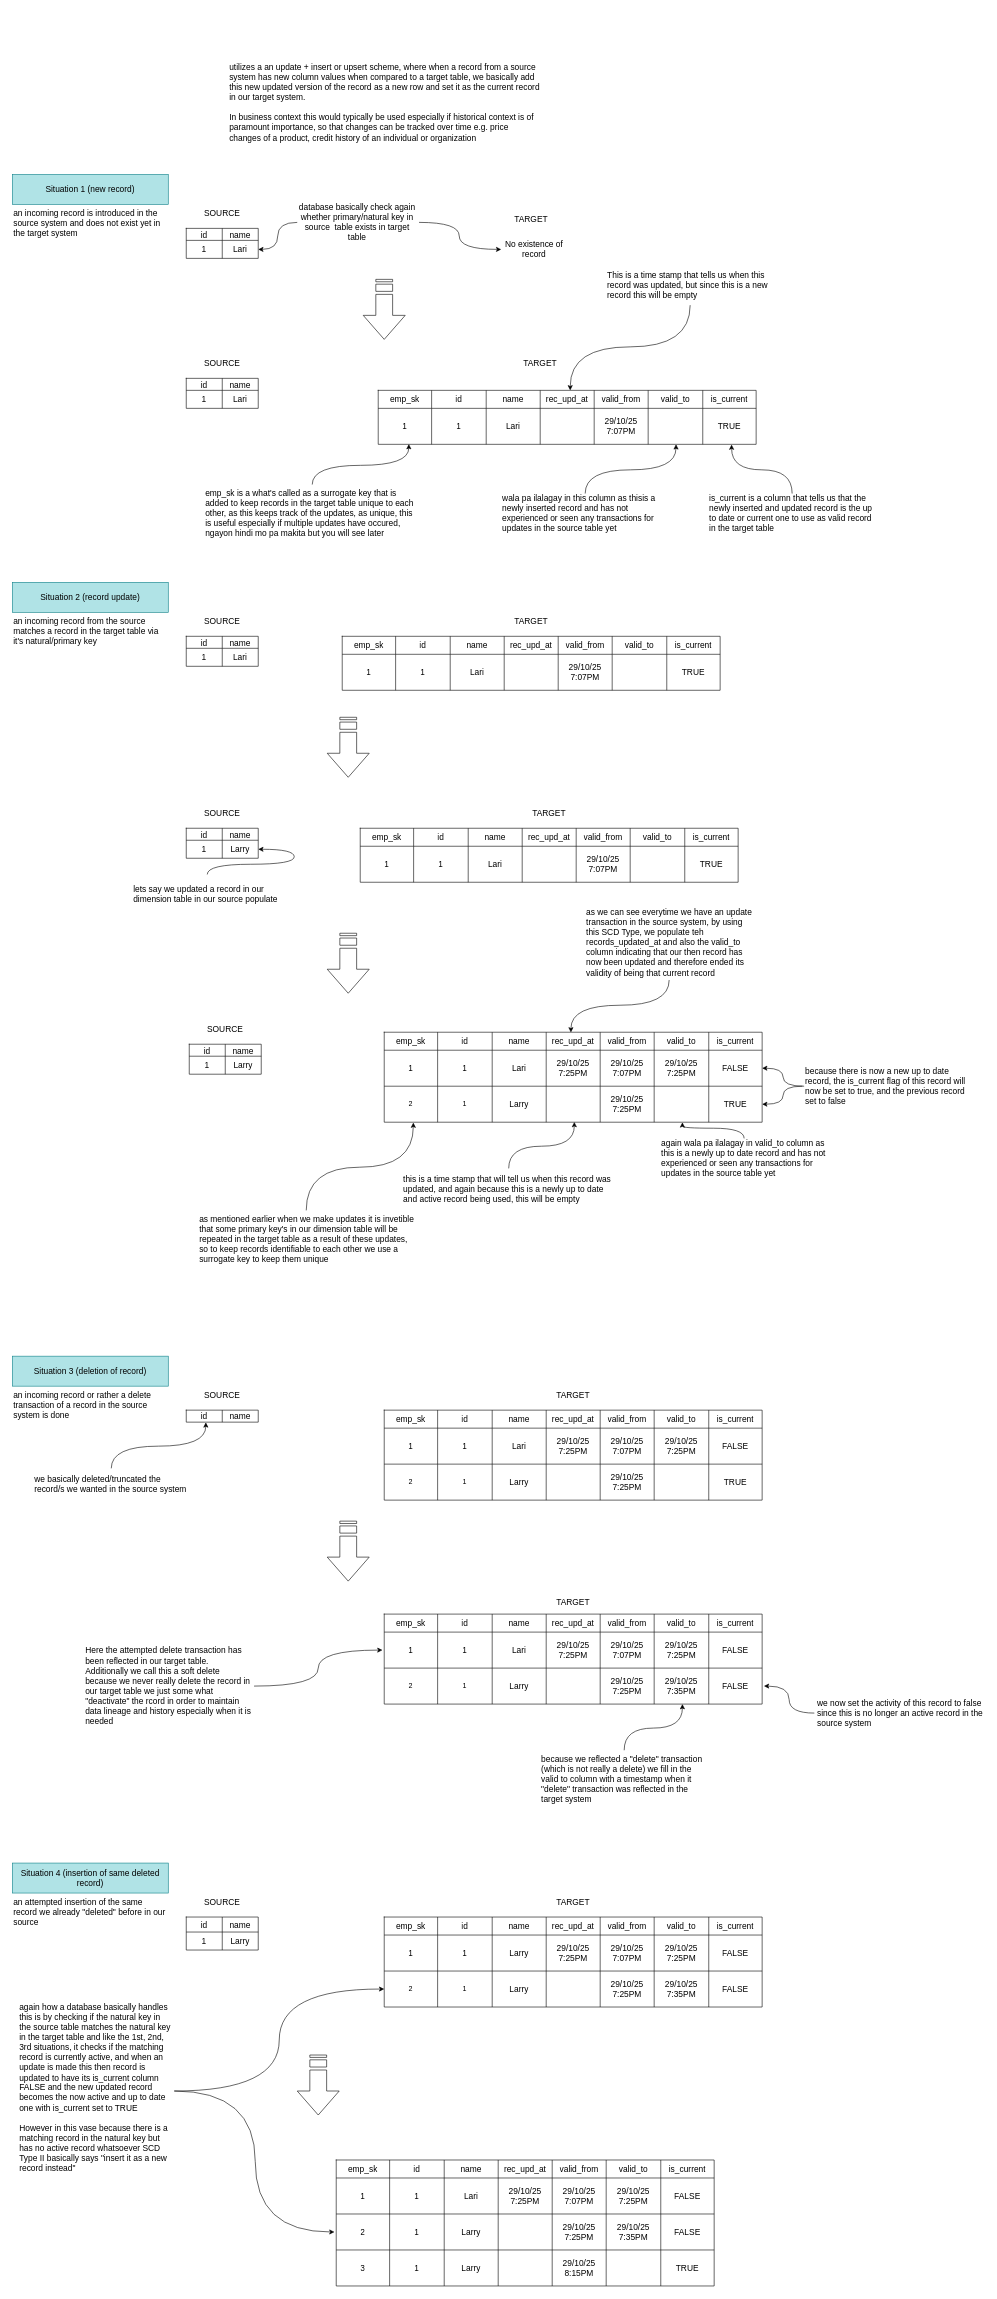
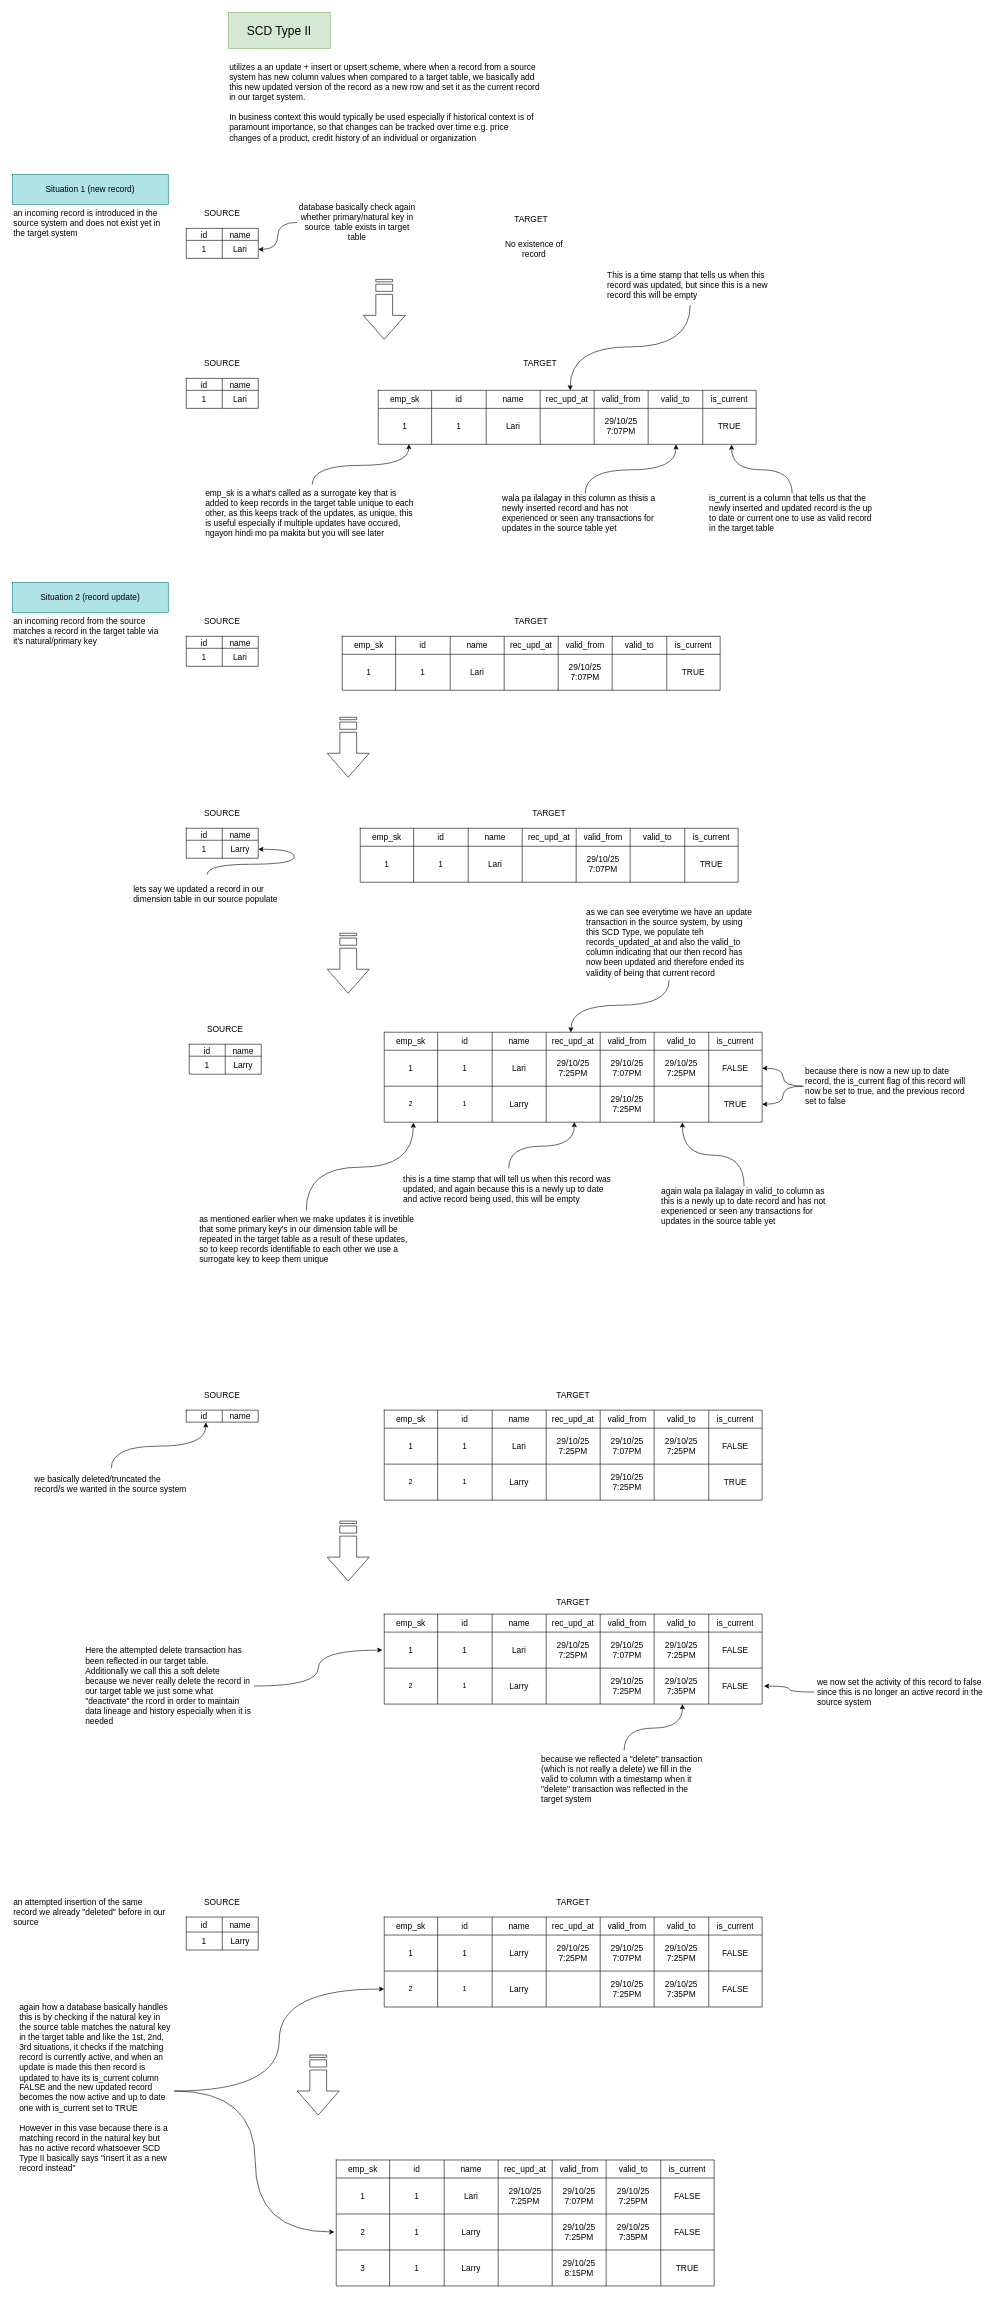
none -> (279, 30)
(454, 228) -> none
(744, 1158) -> (744, 1206)
(90, 1371) -> none
(90, 1404) -> none
(900, 1713) -> (900, 1692)
(90, 1878) -> none
